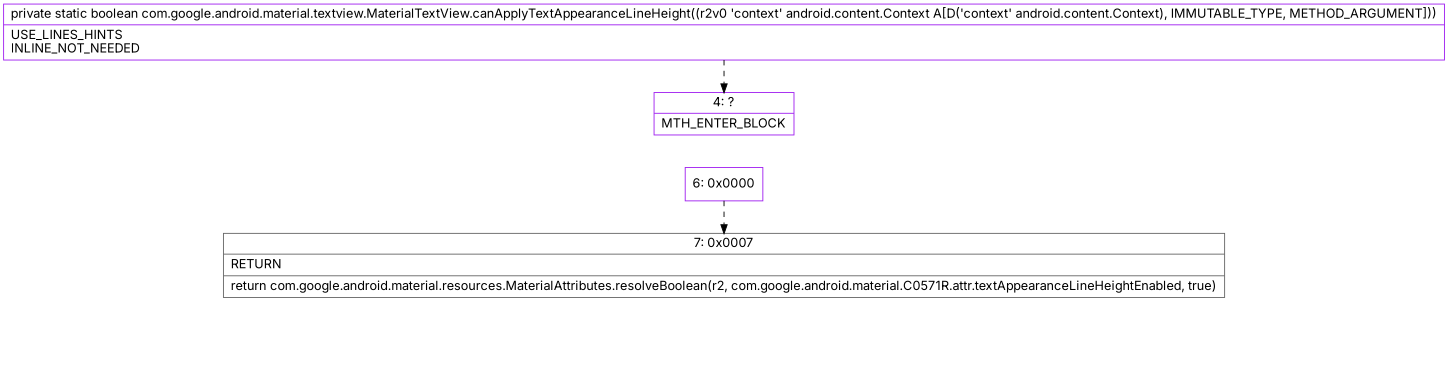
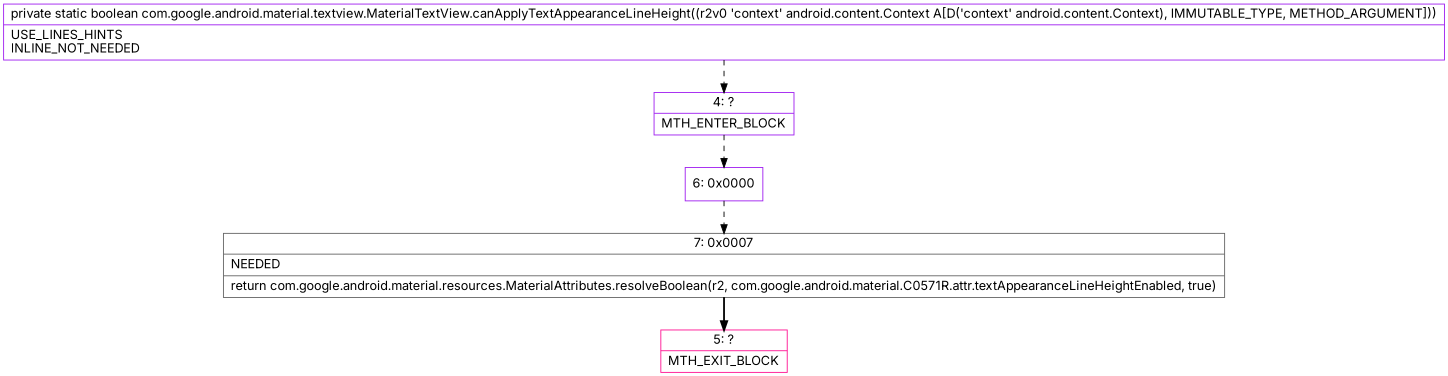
none -> (724, 147)
(256, 265) -> (255, 265)
none -> (724, 351)
